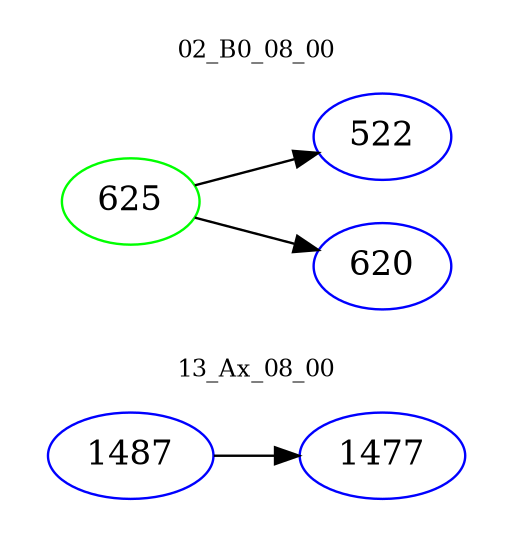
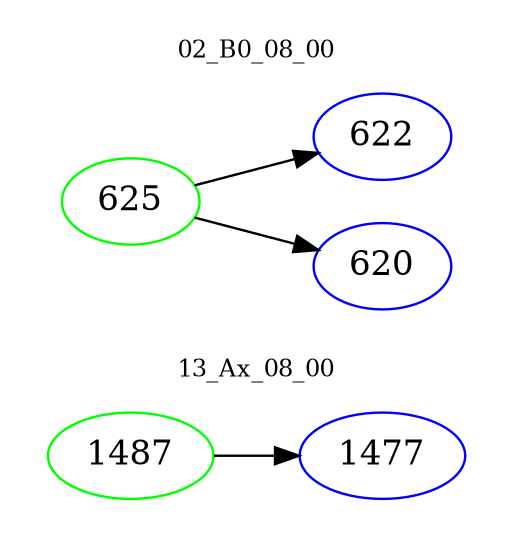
(382, 137) -> (382, 137)
(131, 456) -> (131, 456)
